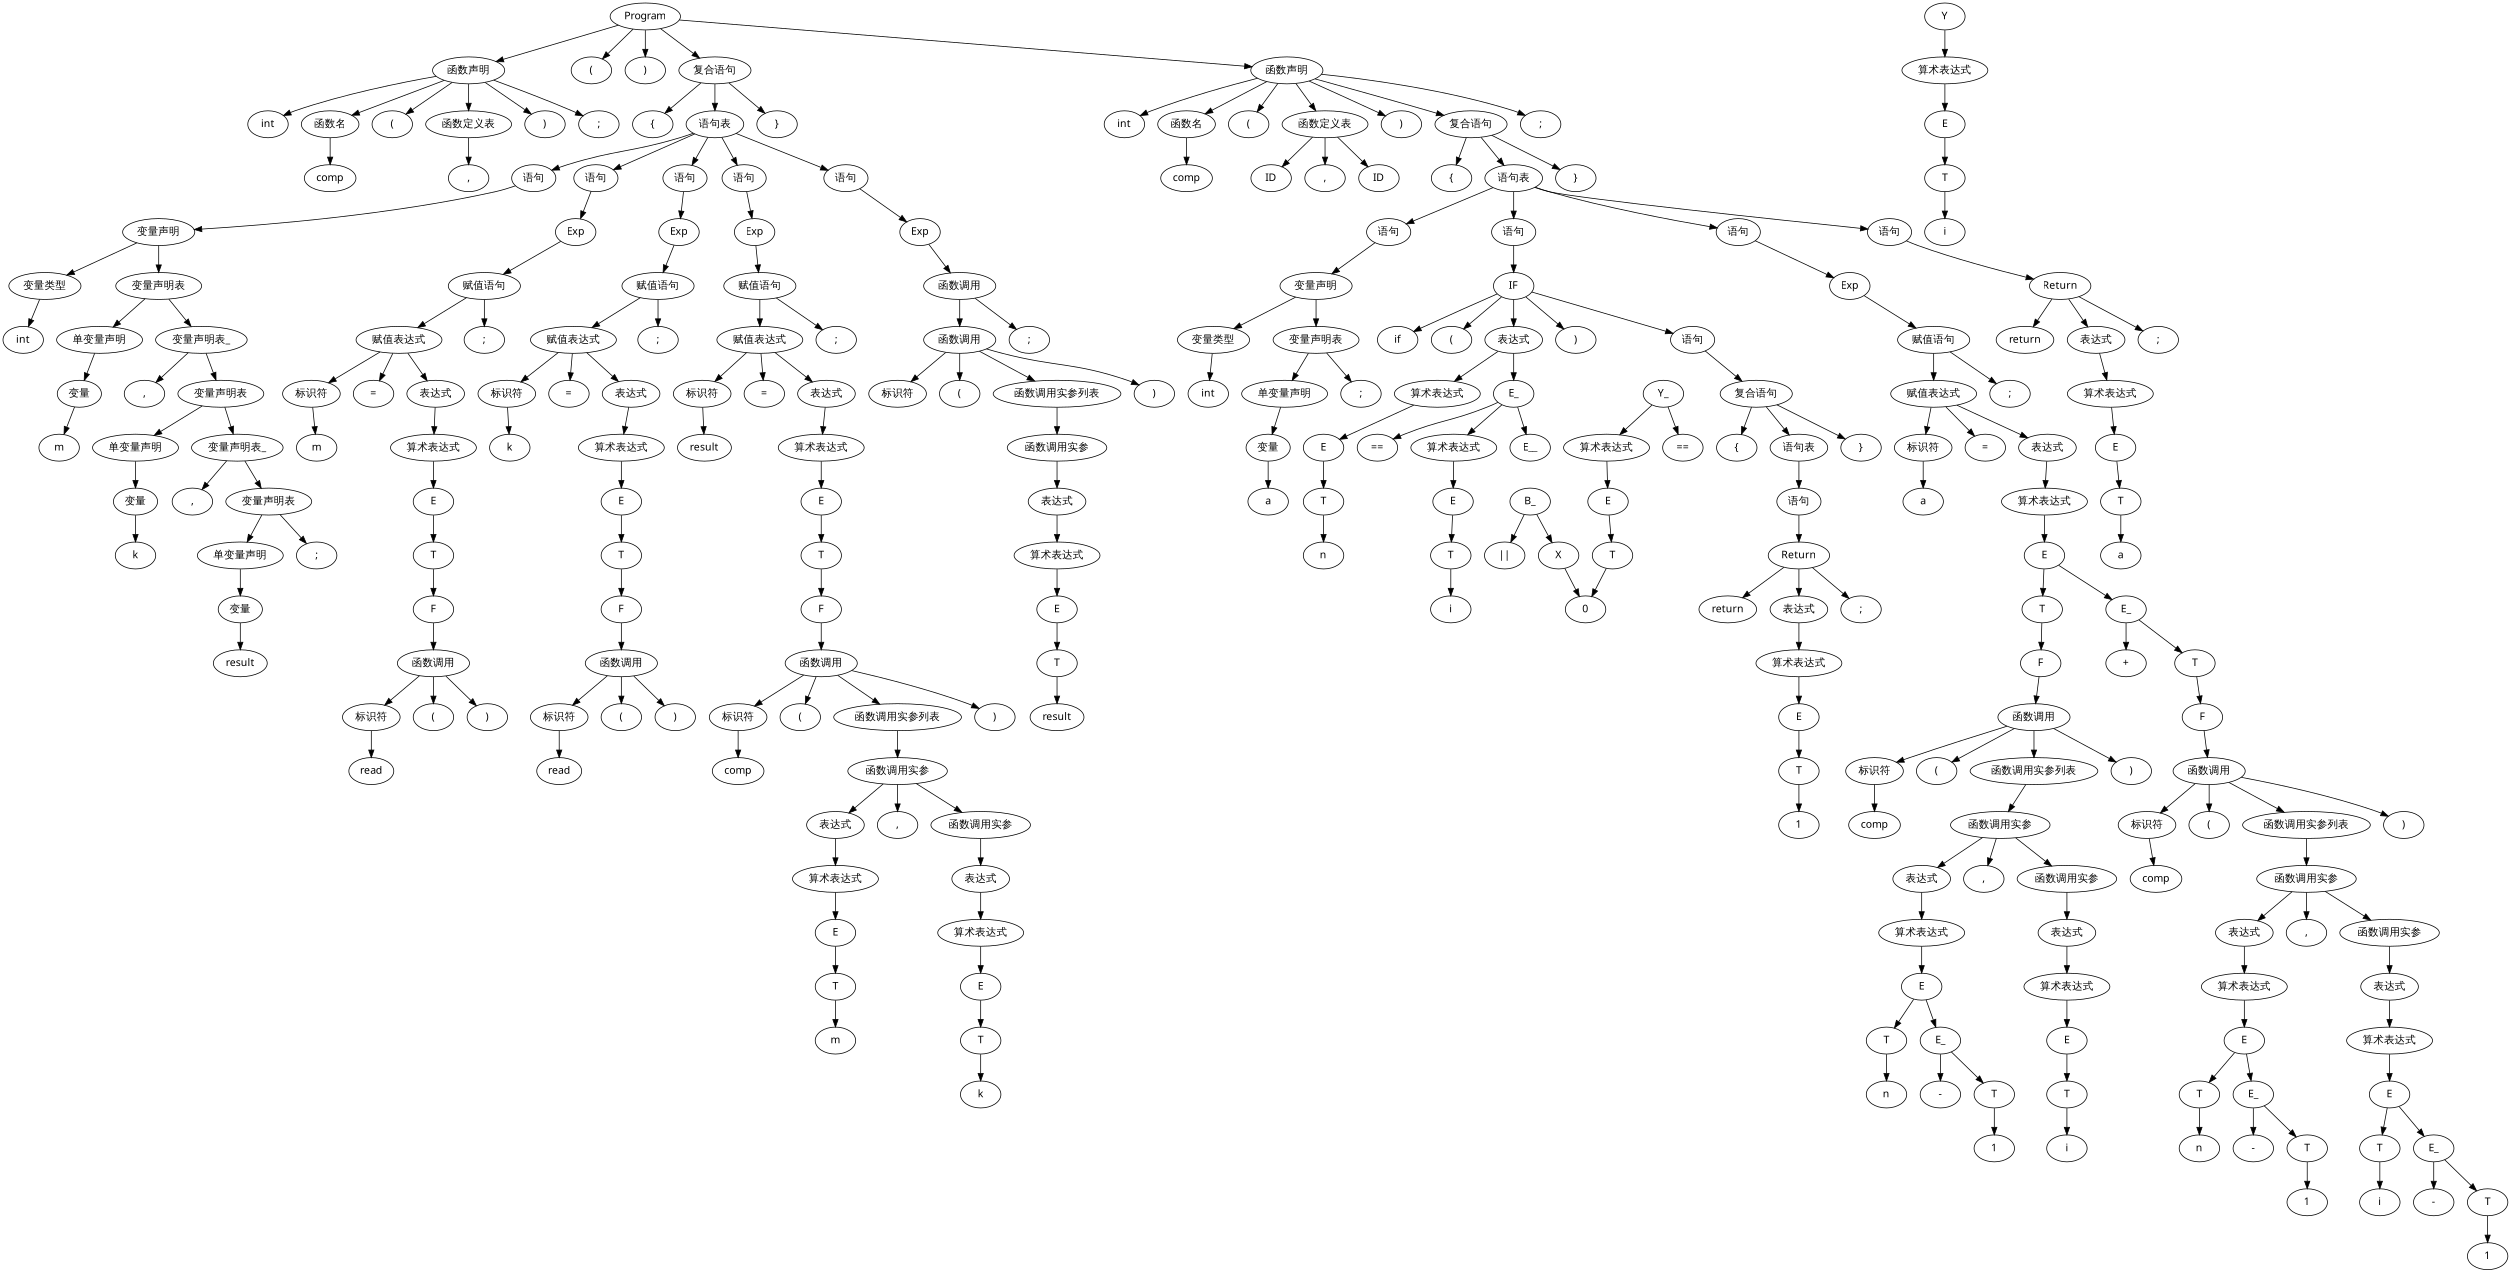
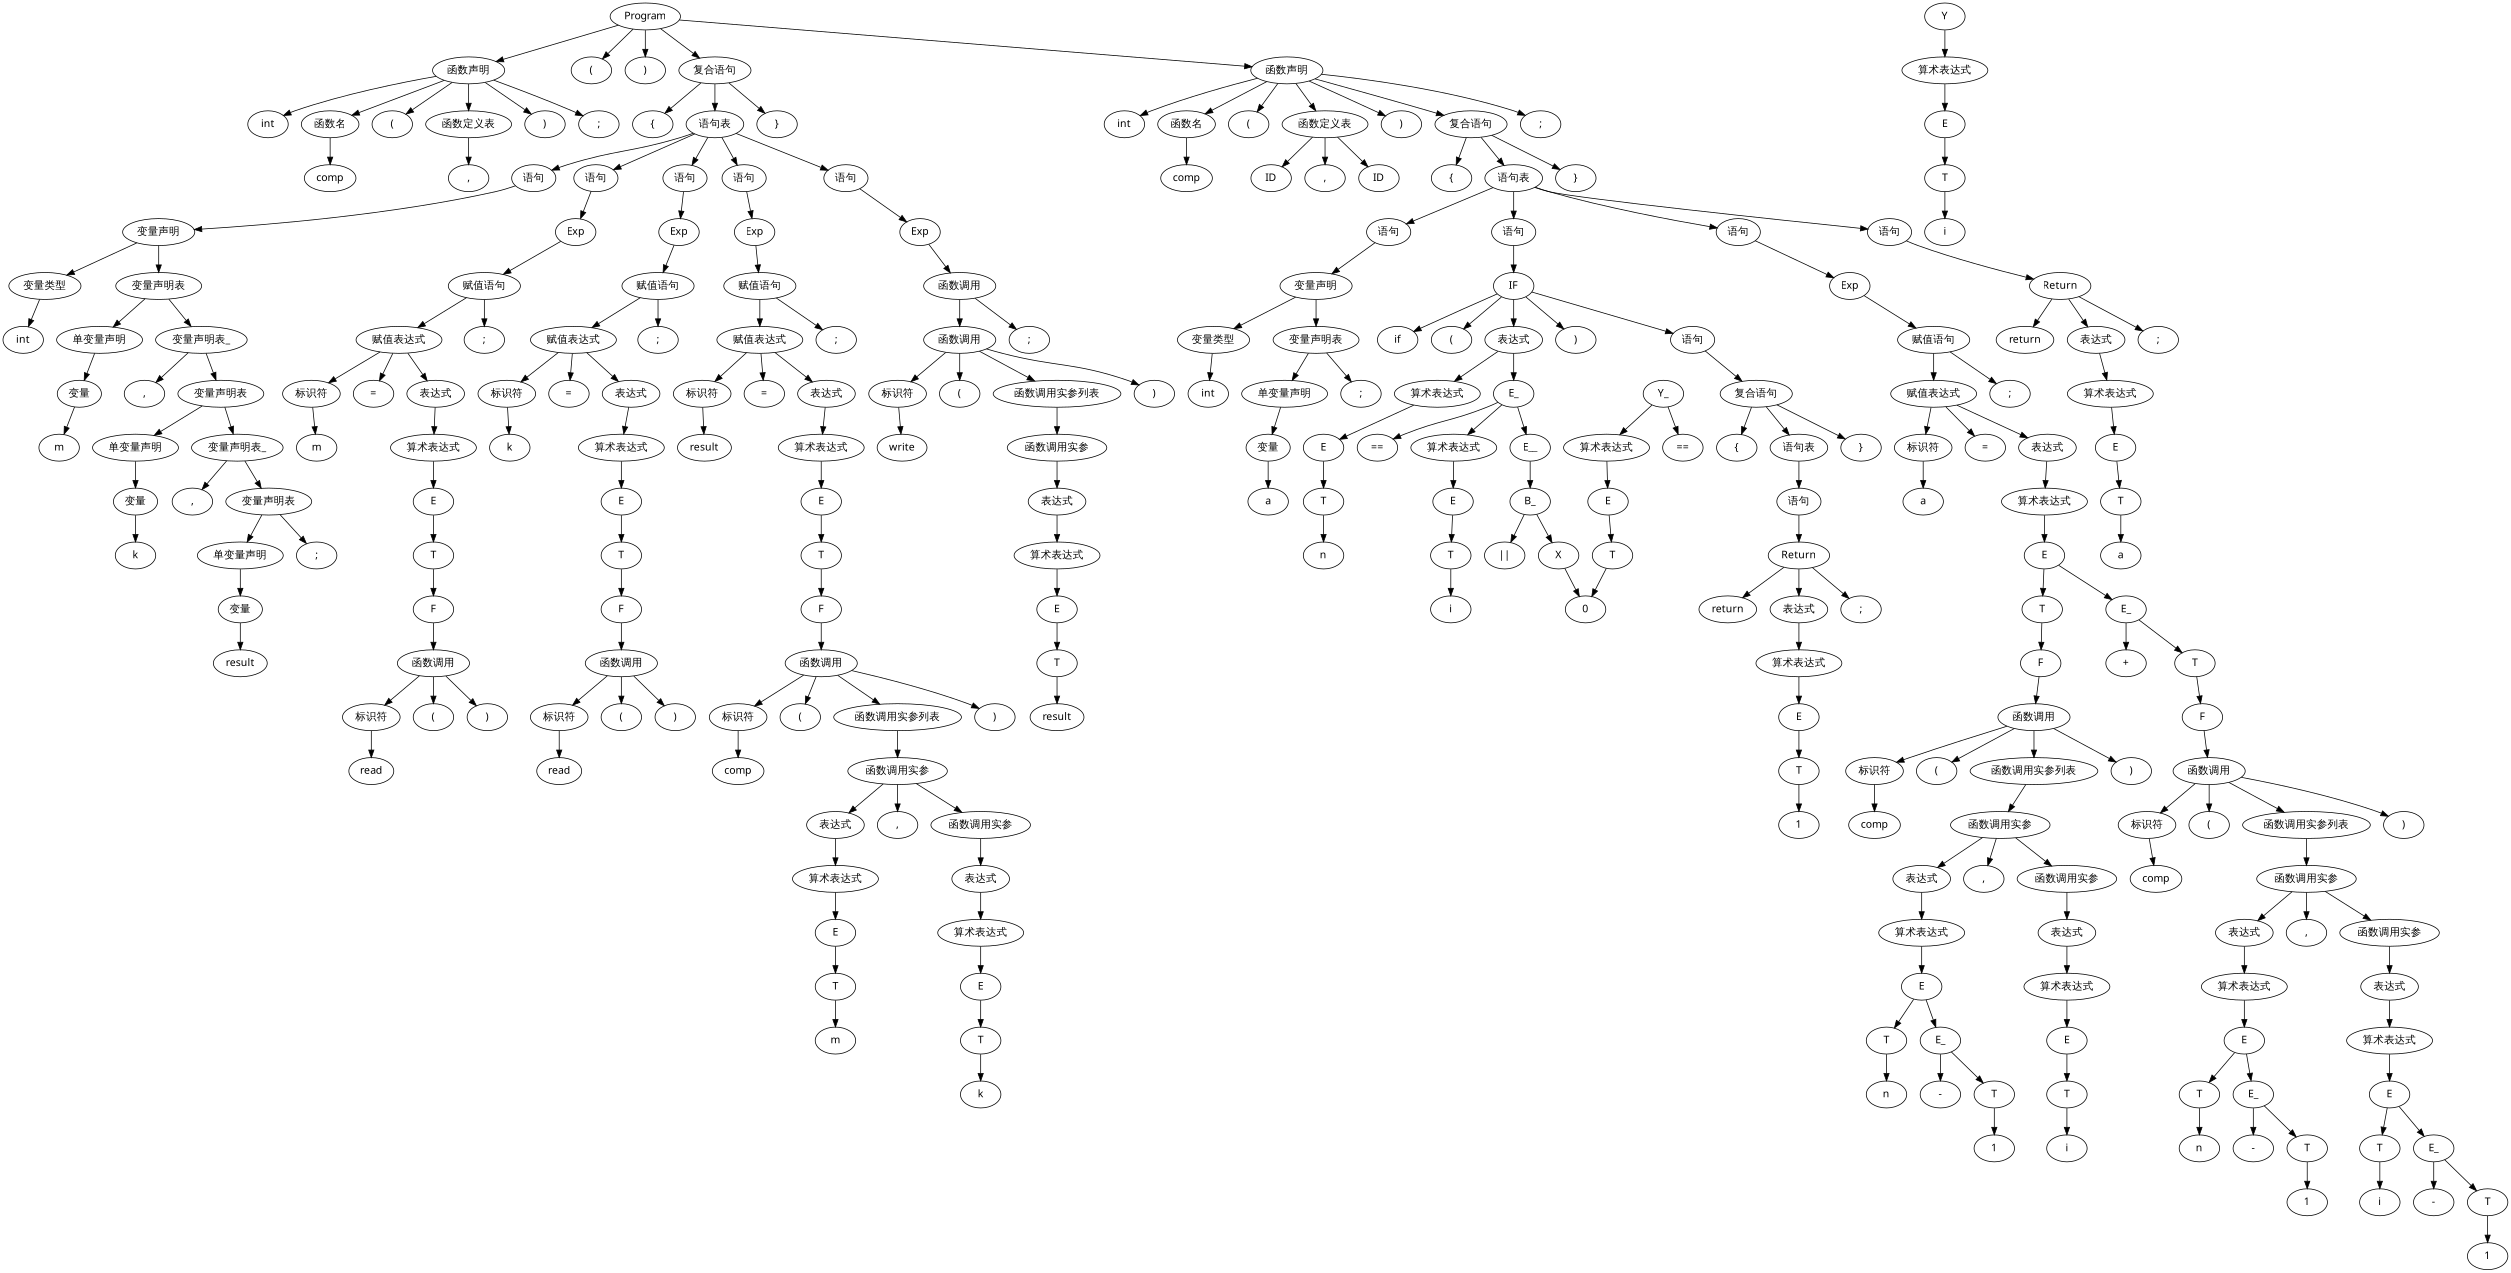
none -> (902, 448)
none -> (1530, 471)
